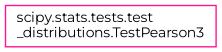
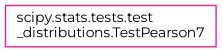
(111, 26) -> (111, 26)
